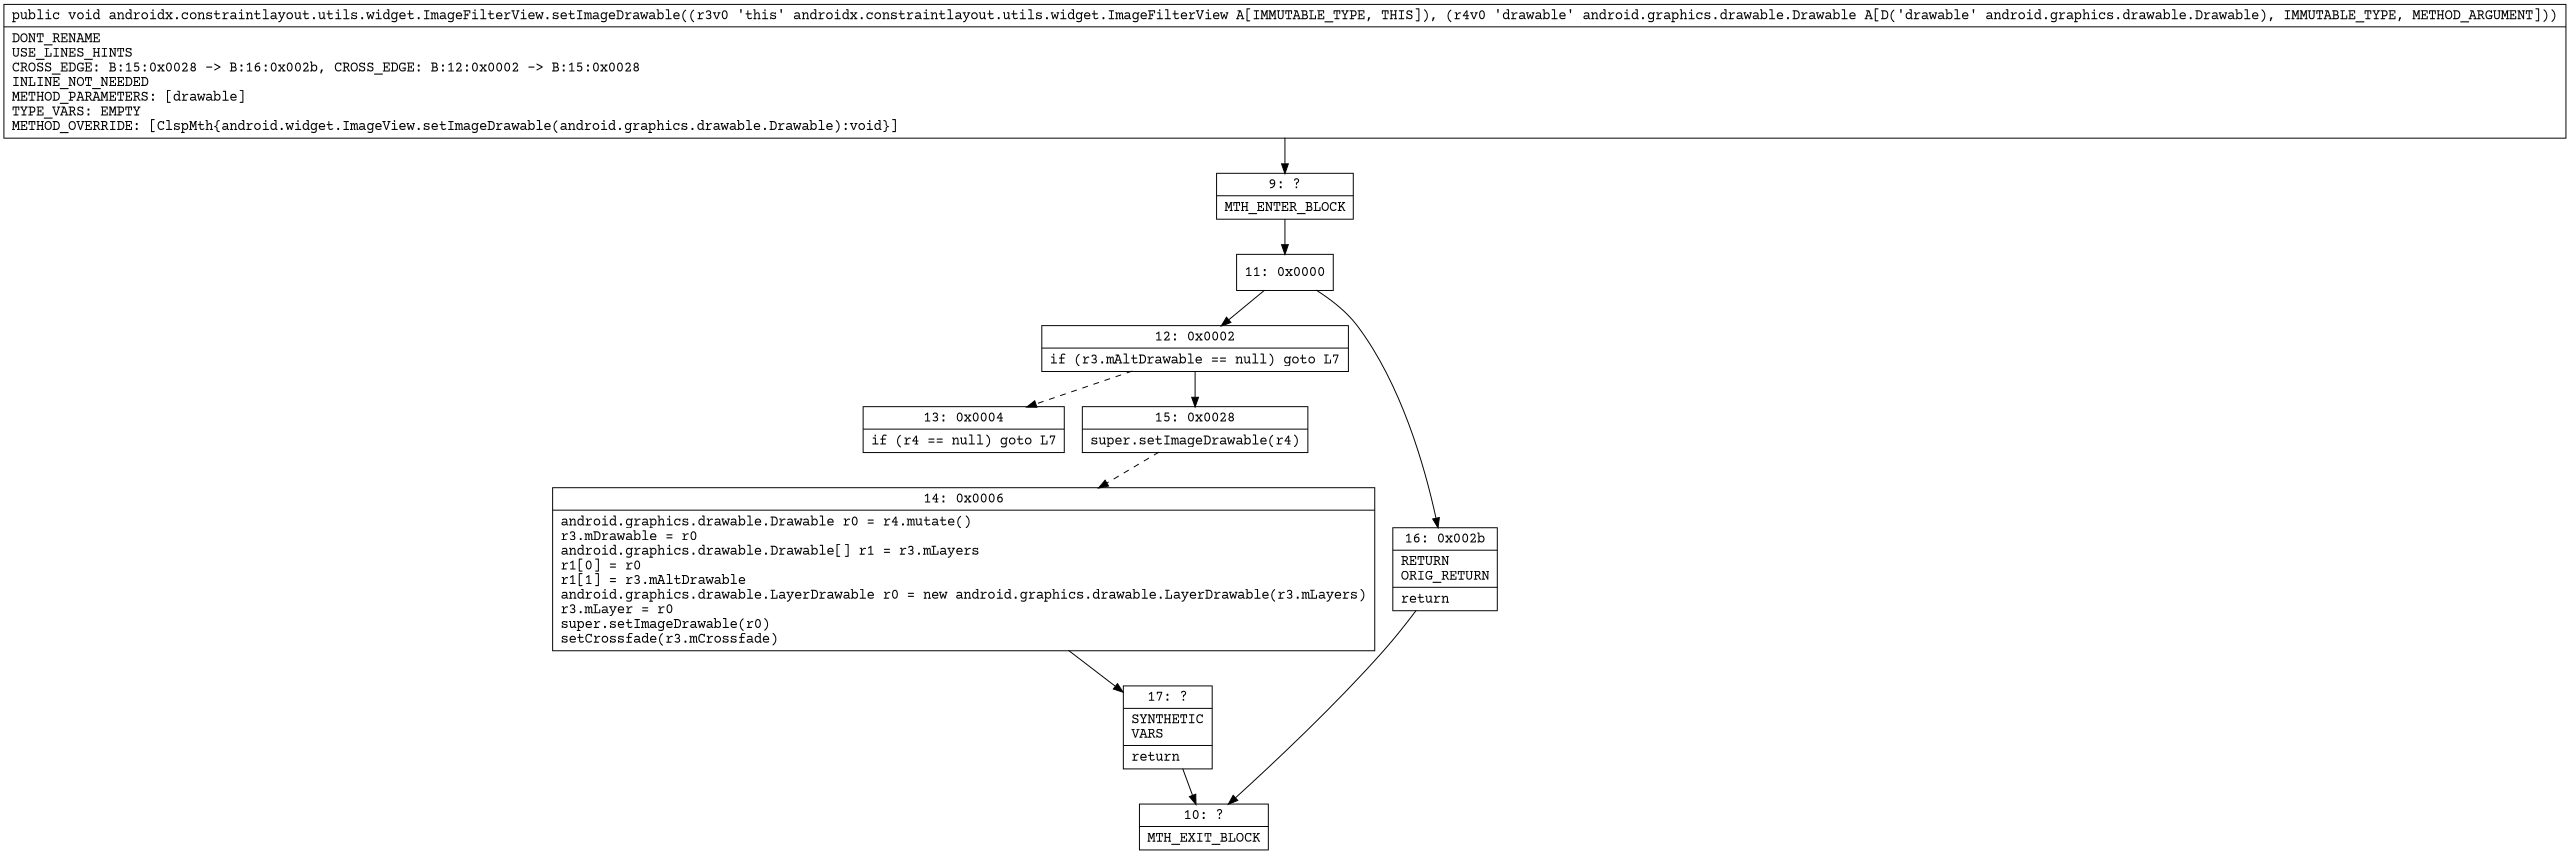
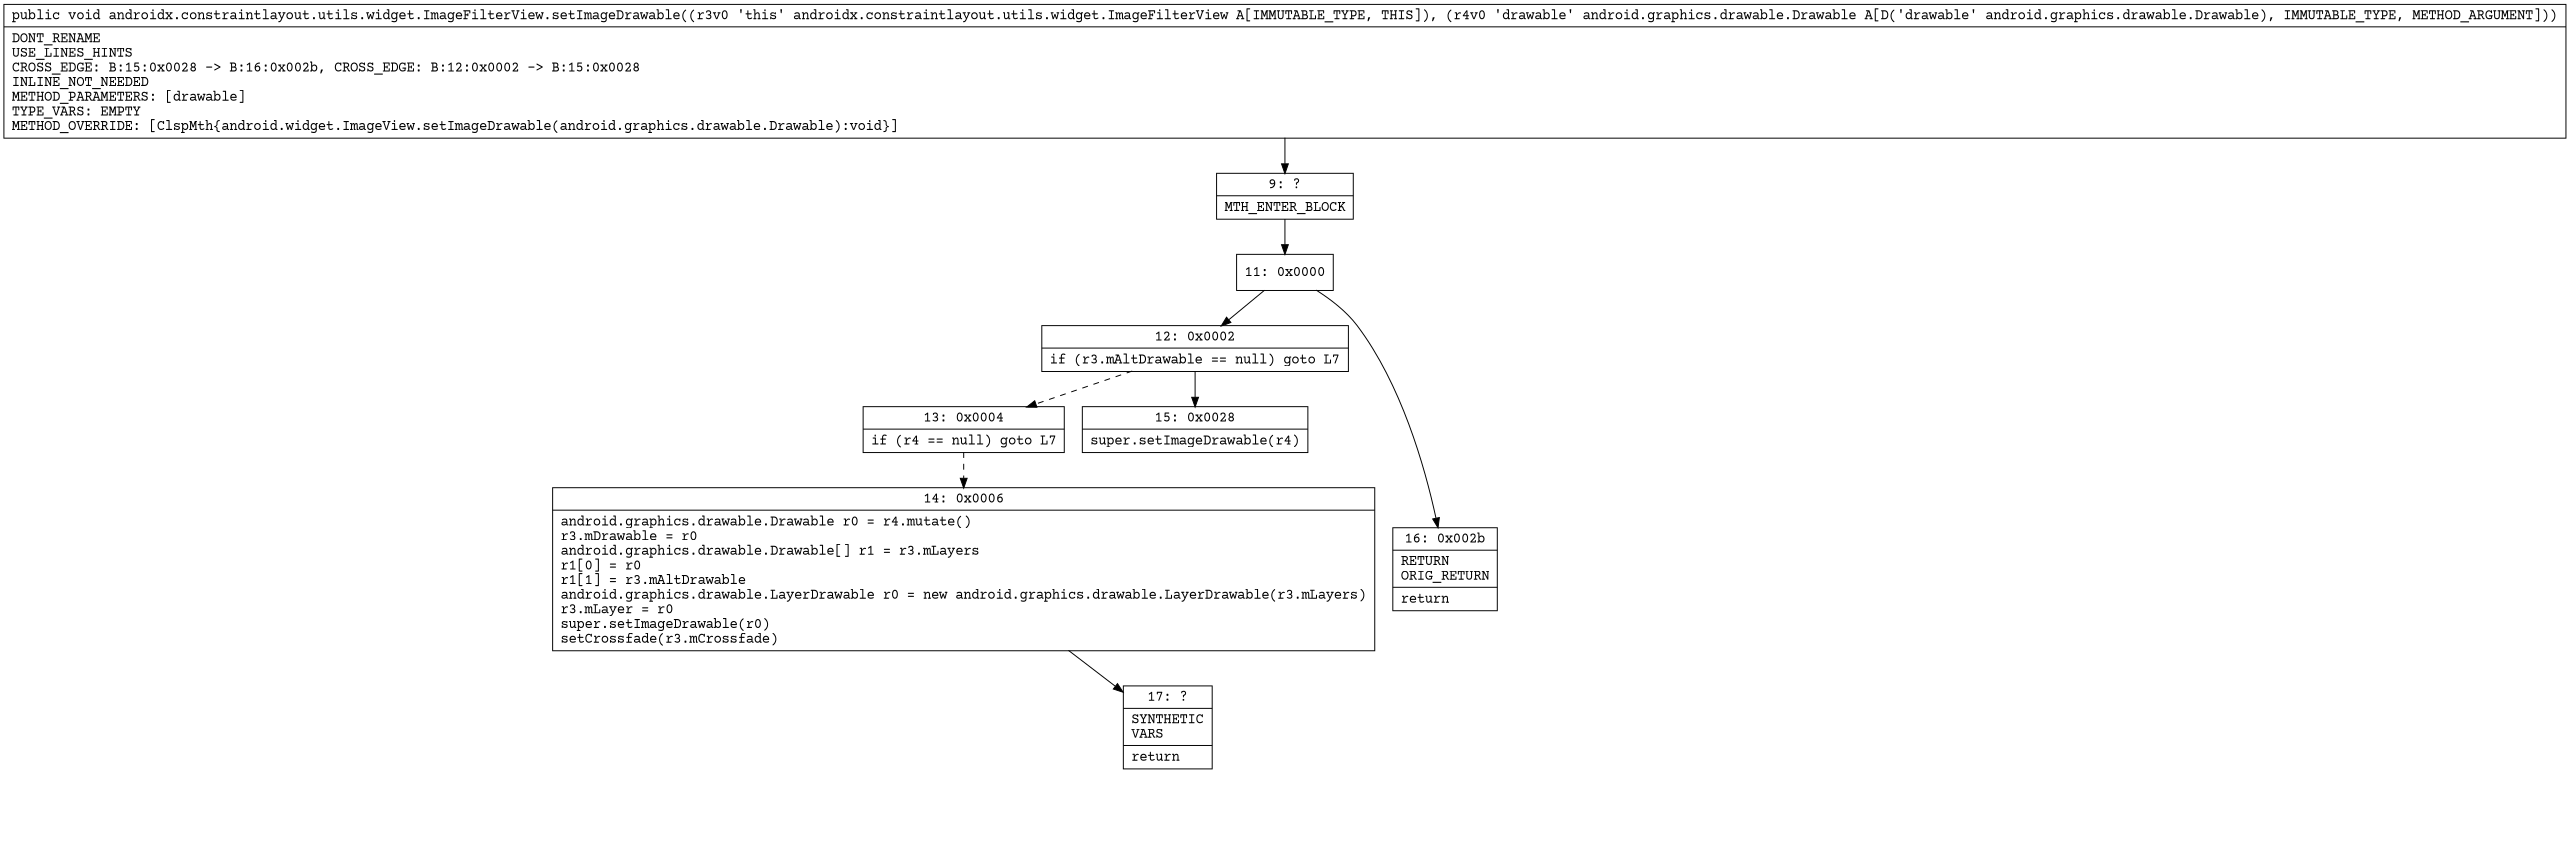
(1133, 468) -> (964, 465)
(1204, 827) -> none
